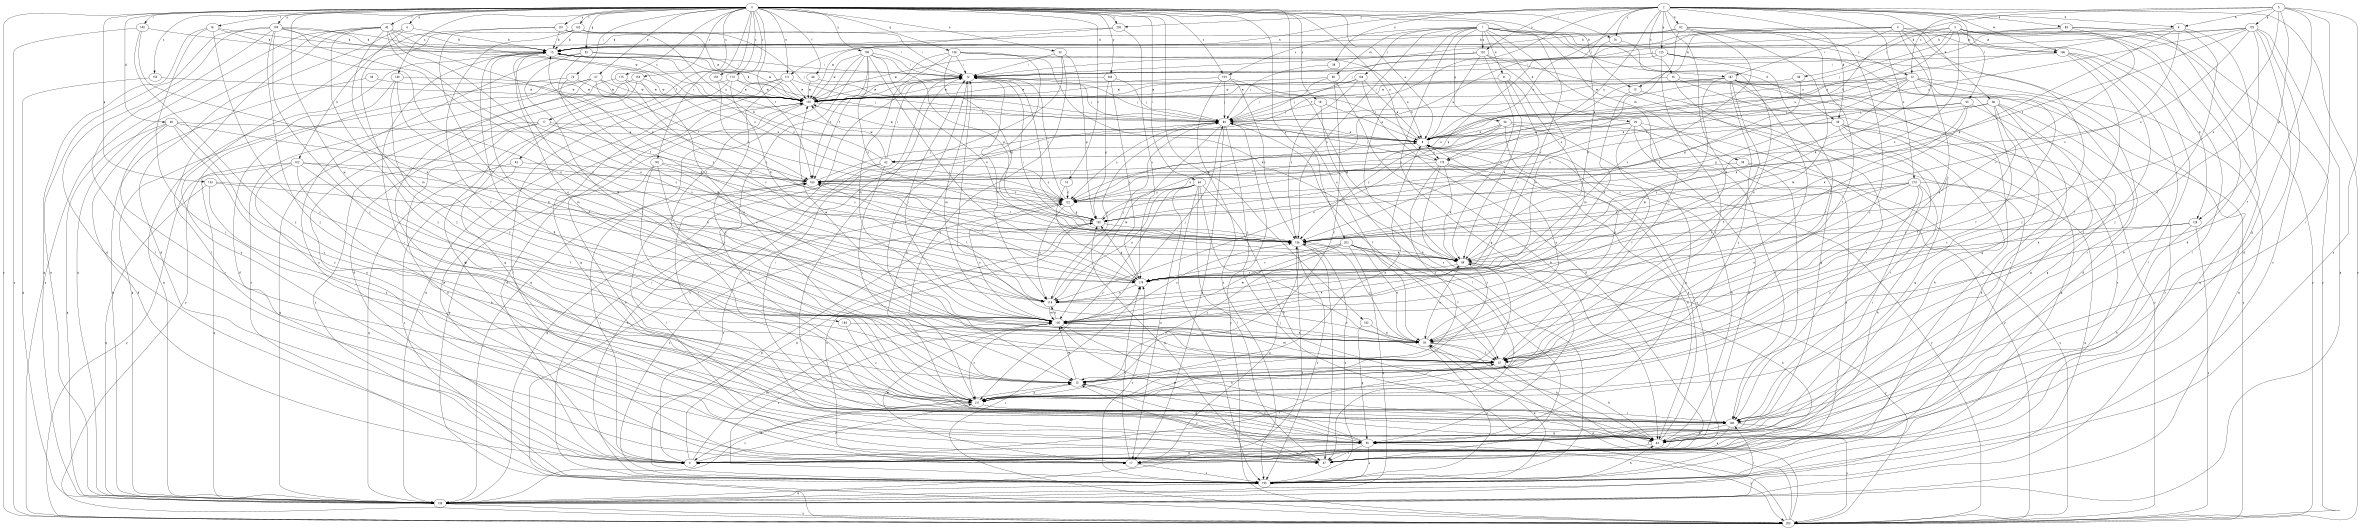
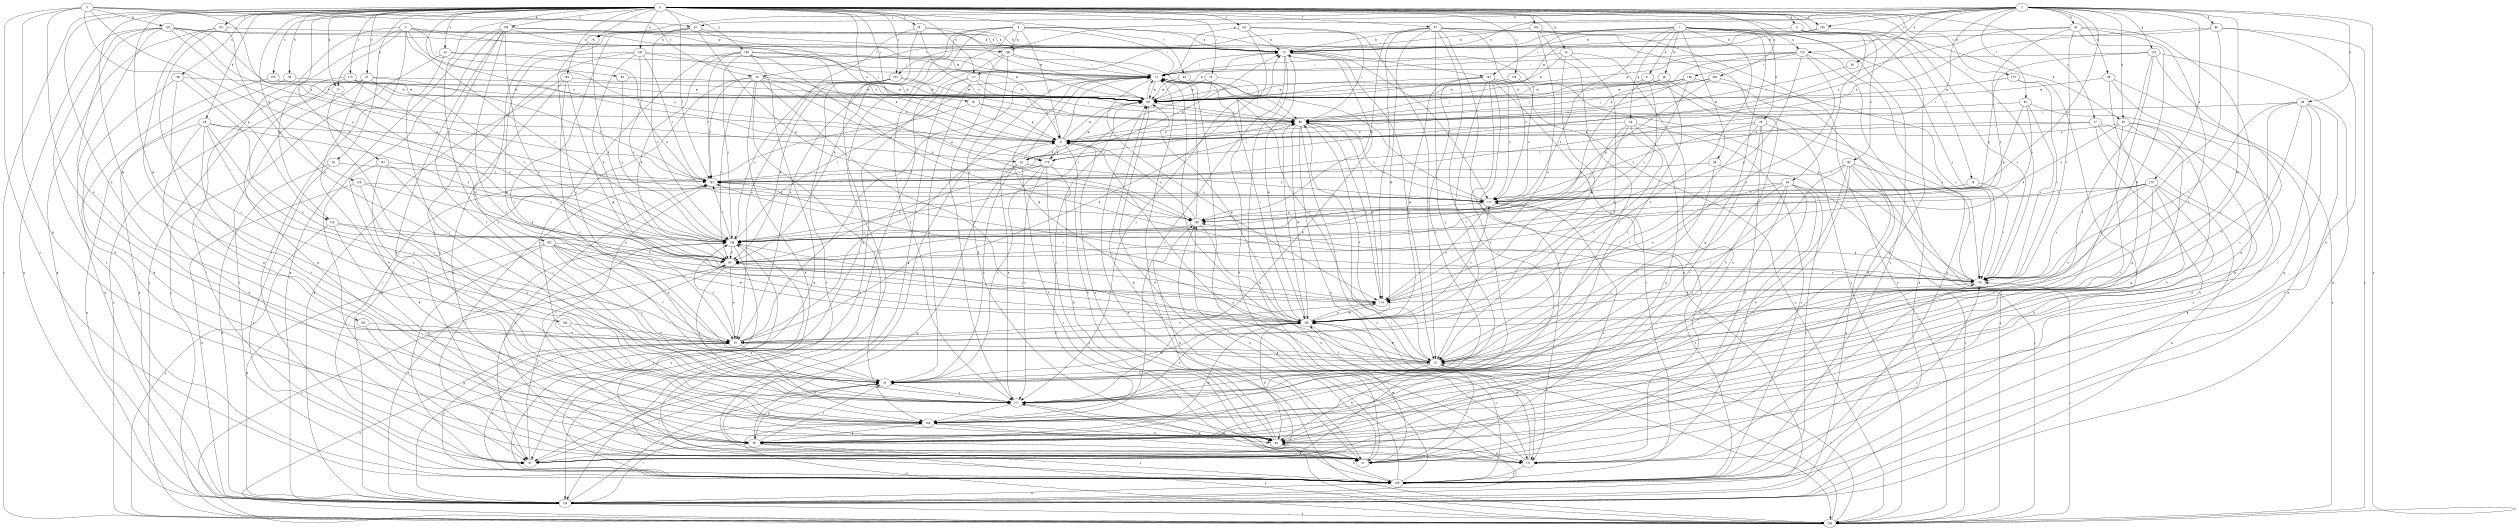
none -> (451, 10)
(1407, 34) -> (1747, 64)
none -> (833, 454)
none -> (1499, 497)
